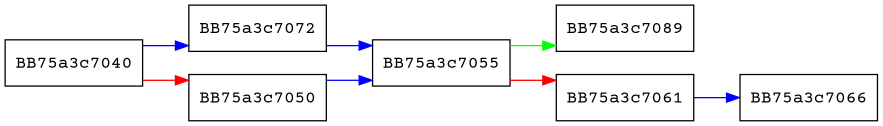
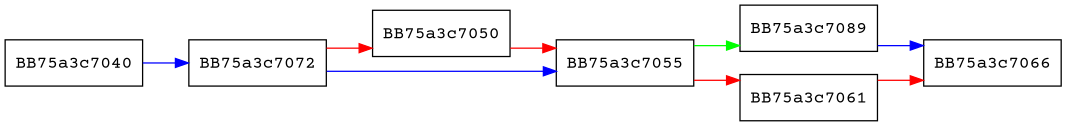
none -> (894, 46)
(159, 80) -> (343, 48)
(343, 80) -> (527, 48)
(710, 98) -> (894, 80)
